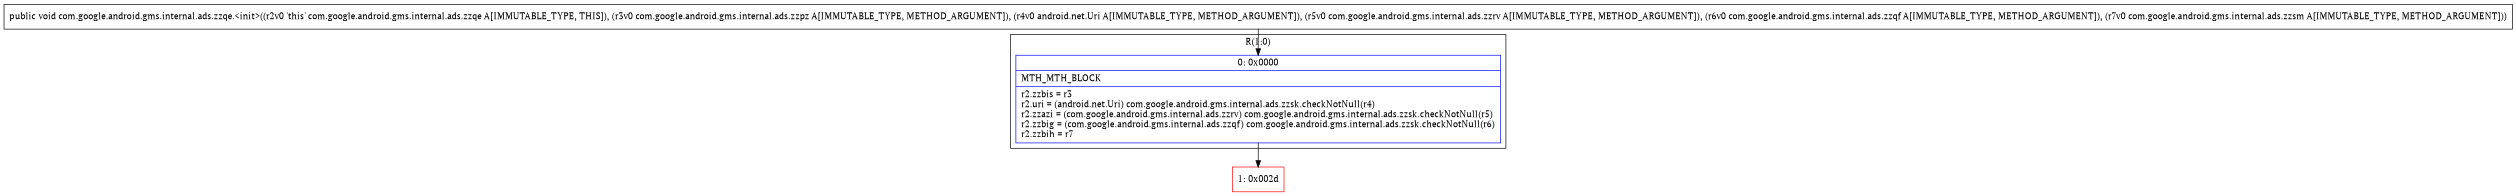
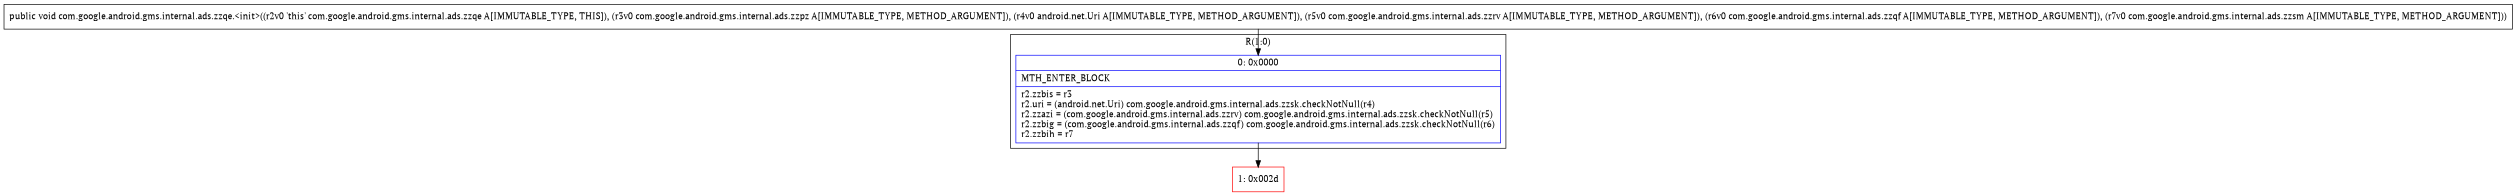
(1061, 78) -> (1066, 78)
